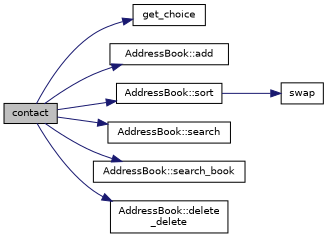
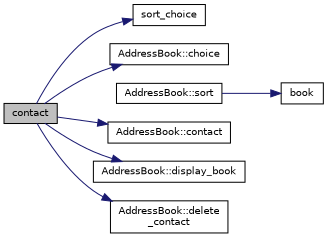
(169, 15) -> (169, 15)
(169, 54) -> (169, 54)
(302, 93) -> (302, 93)
(82, 106) -> none
(169, 133) -> (169, 133)
(169, 172) -> (169, 172)
(169, 217) -> (169, 217)
